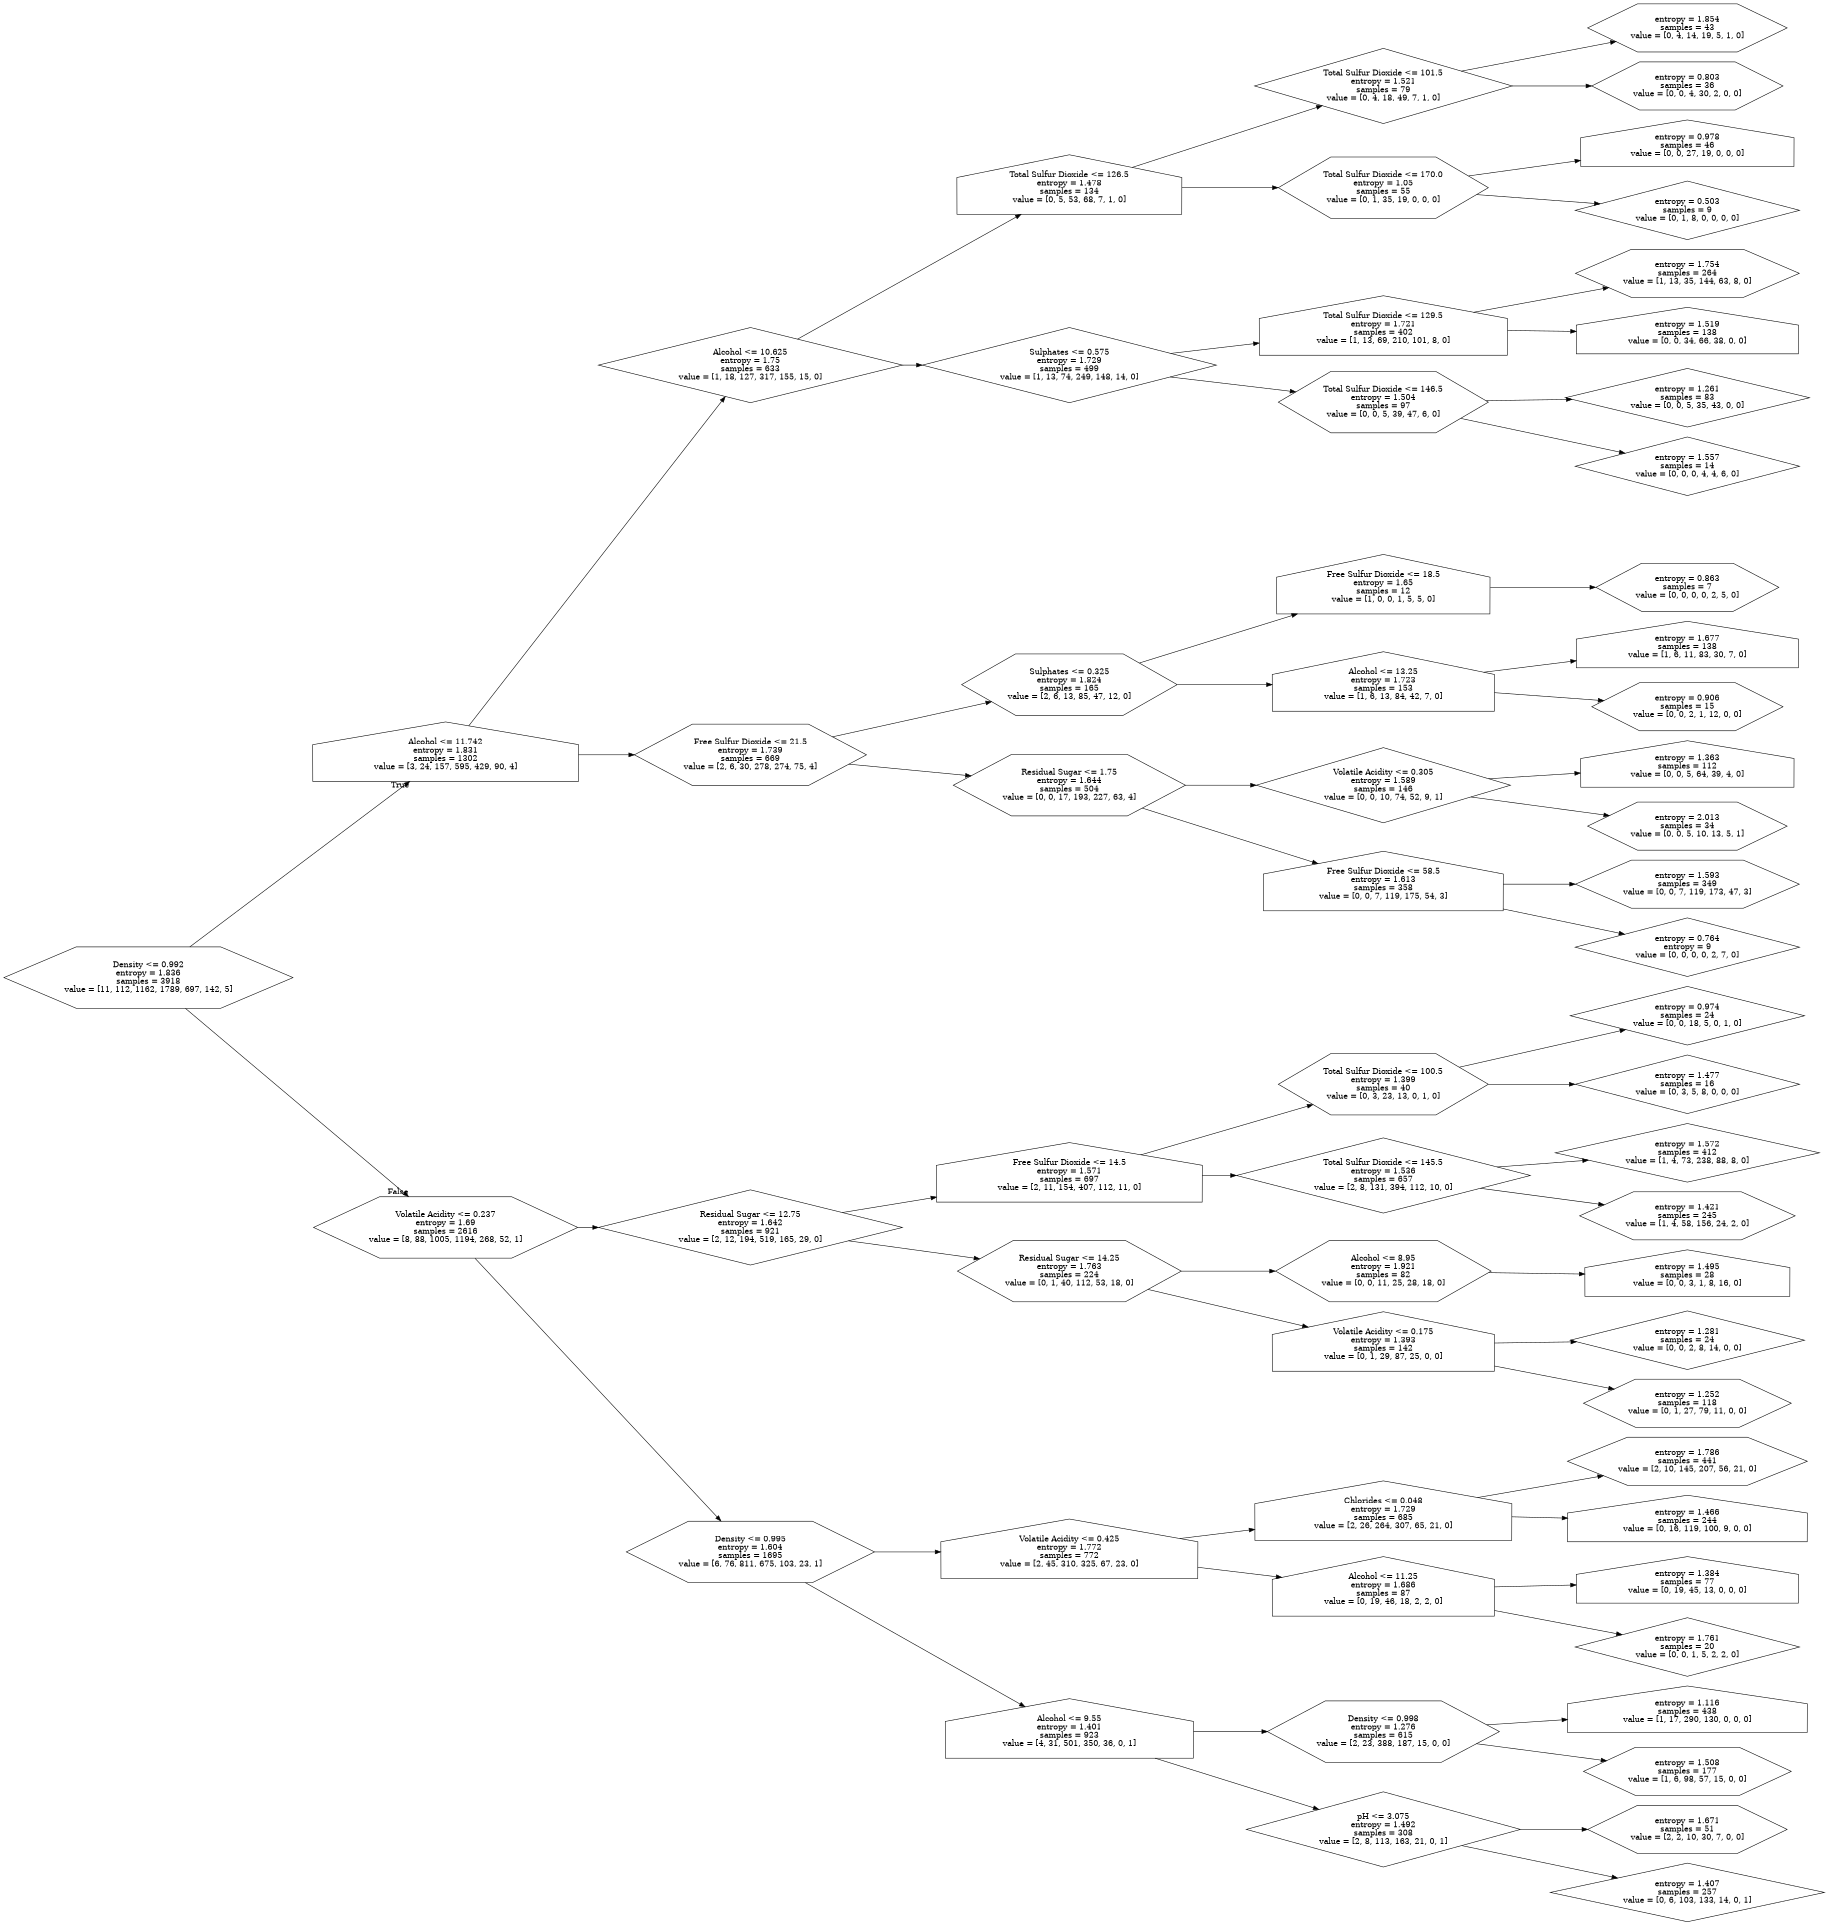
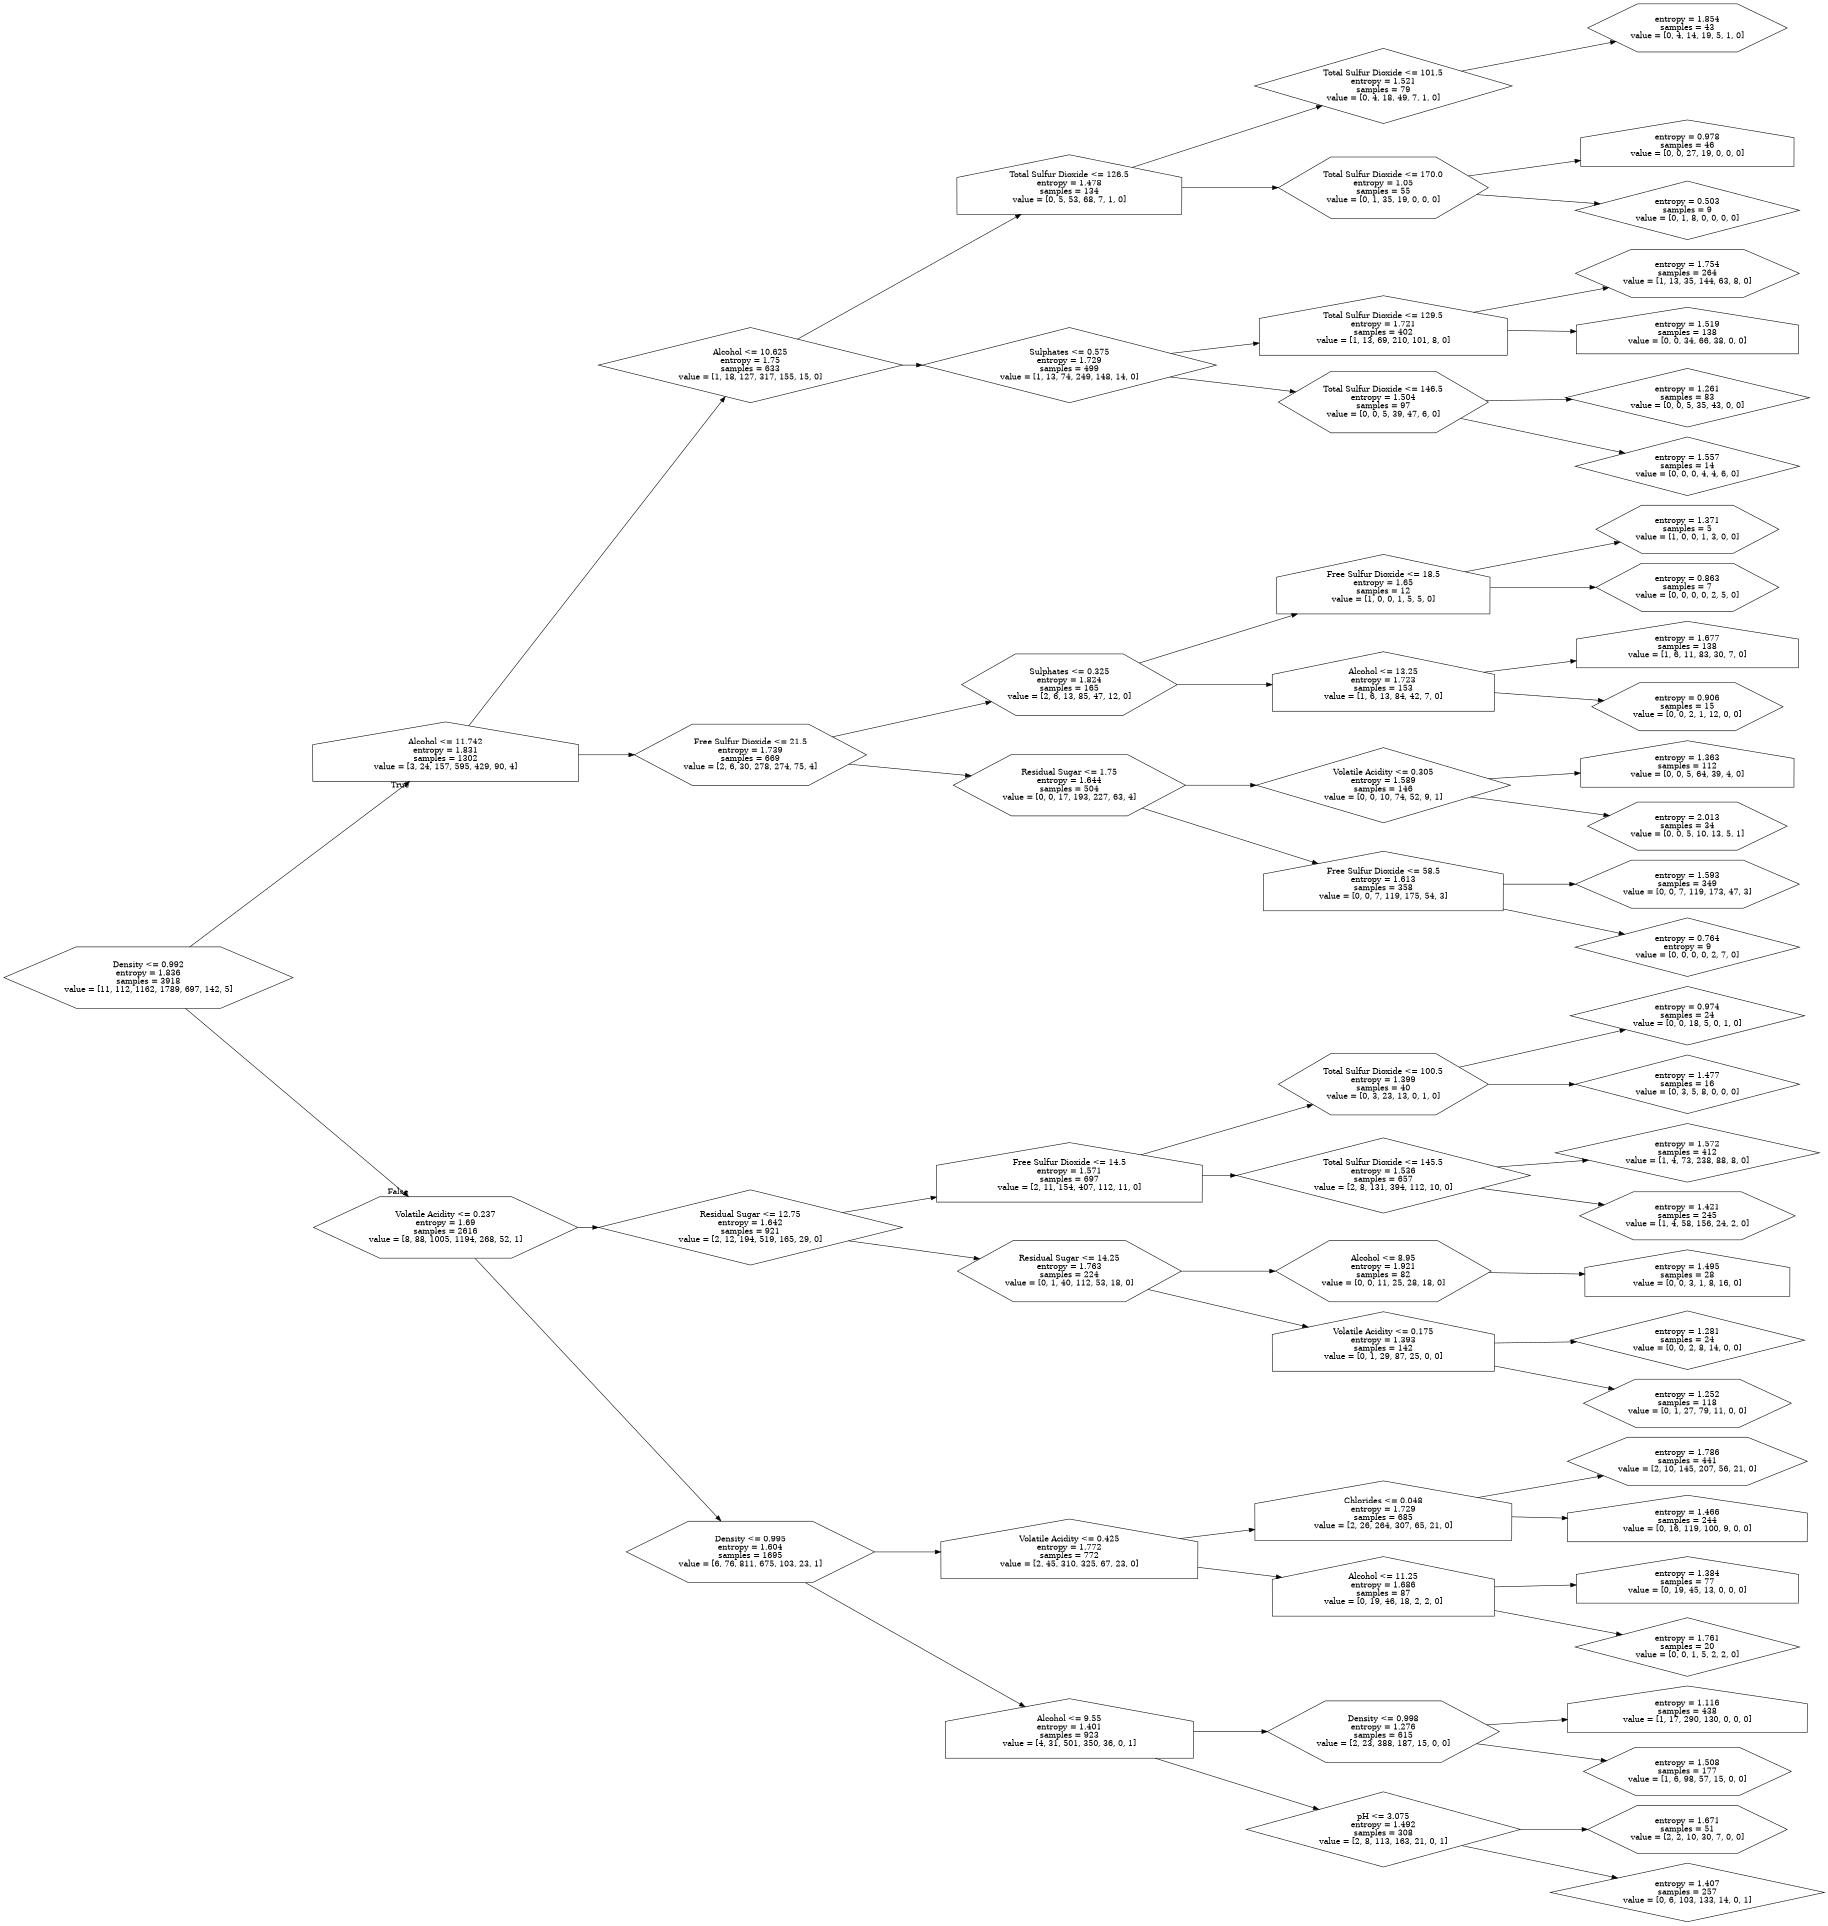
(1687, 86) -> none
none -> (1687, 529)
